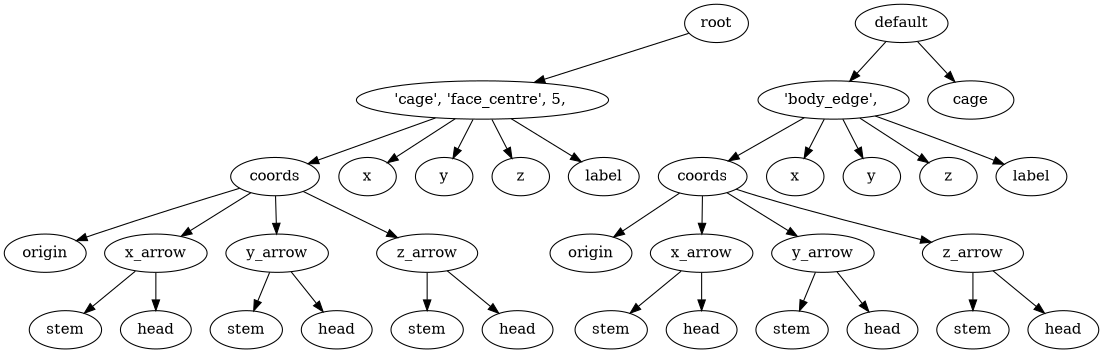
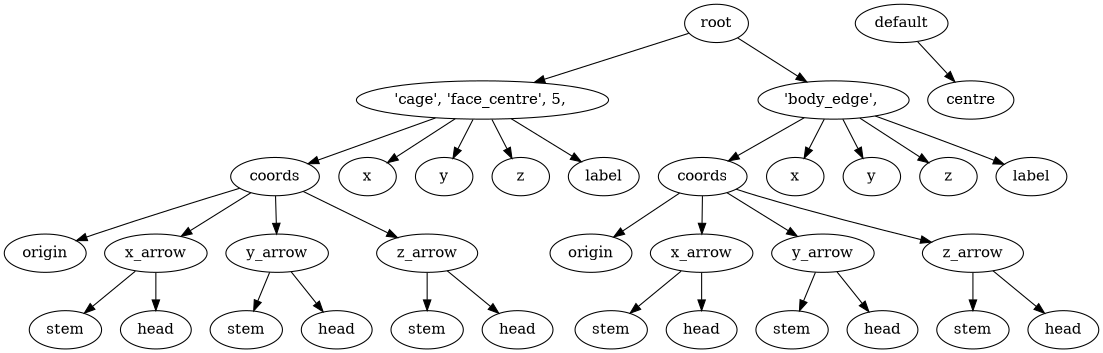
(871, 58) -> (768, 57)
(971, 100) -> (971, 100)
